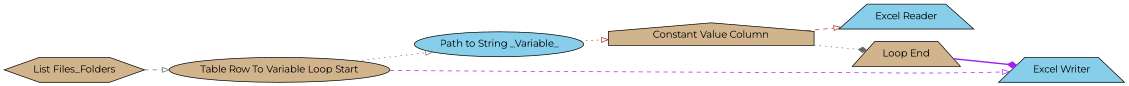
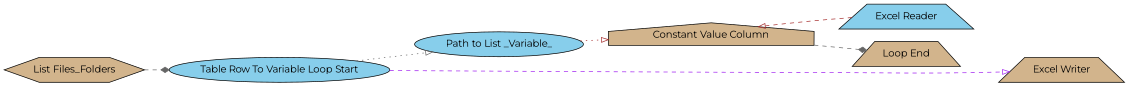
(820, 29) -> (809, 21)
(499, 44) -> (499, 44)
(836, 47) -> (836, 47)
(981, 62) -> none
(153, 70) -> (153, 70)
(279, 70) -> (279, 70)
(1062, 70) -> (1062, 70)
